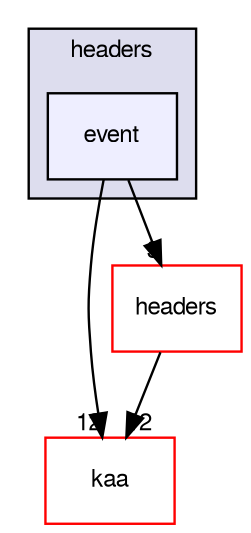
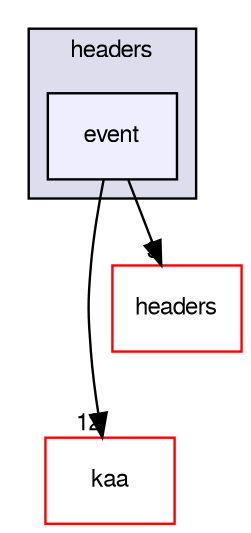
(148, 384) -> none
